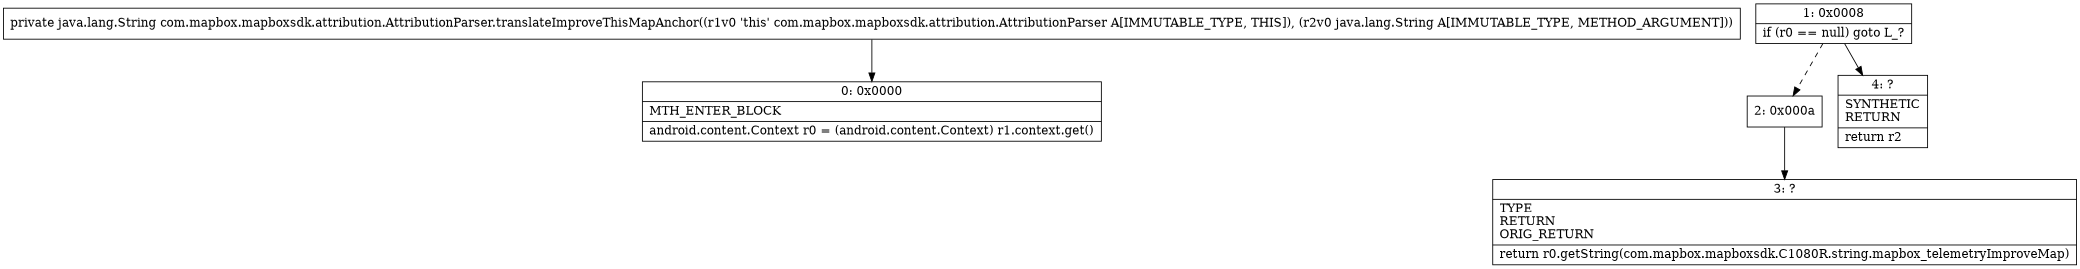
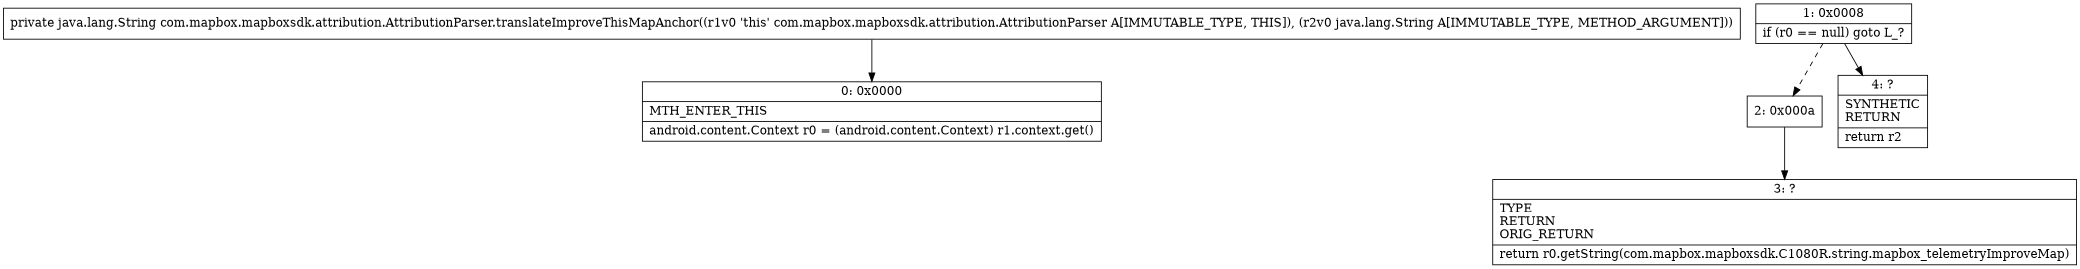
(716, 111) -> (709, 111)
